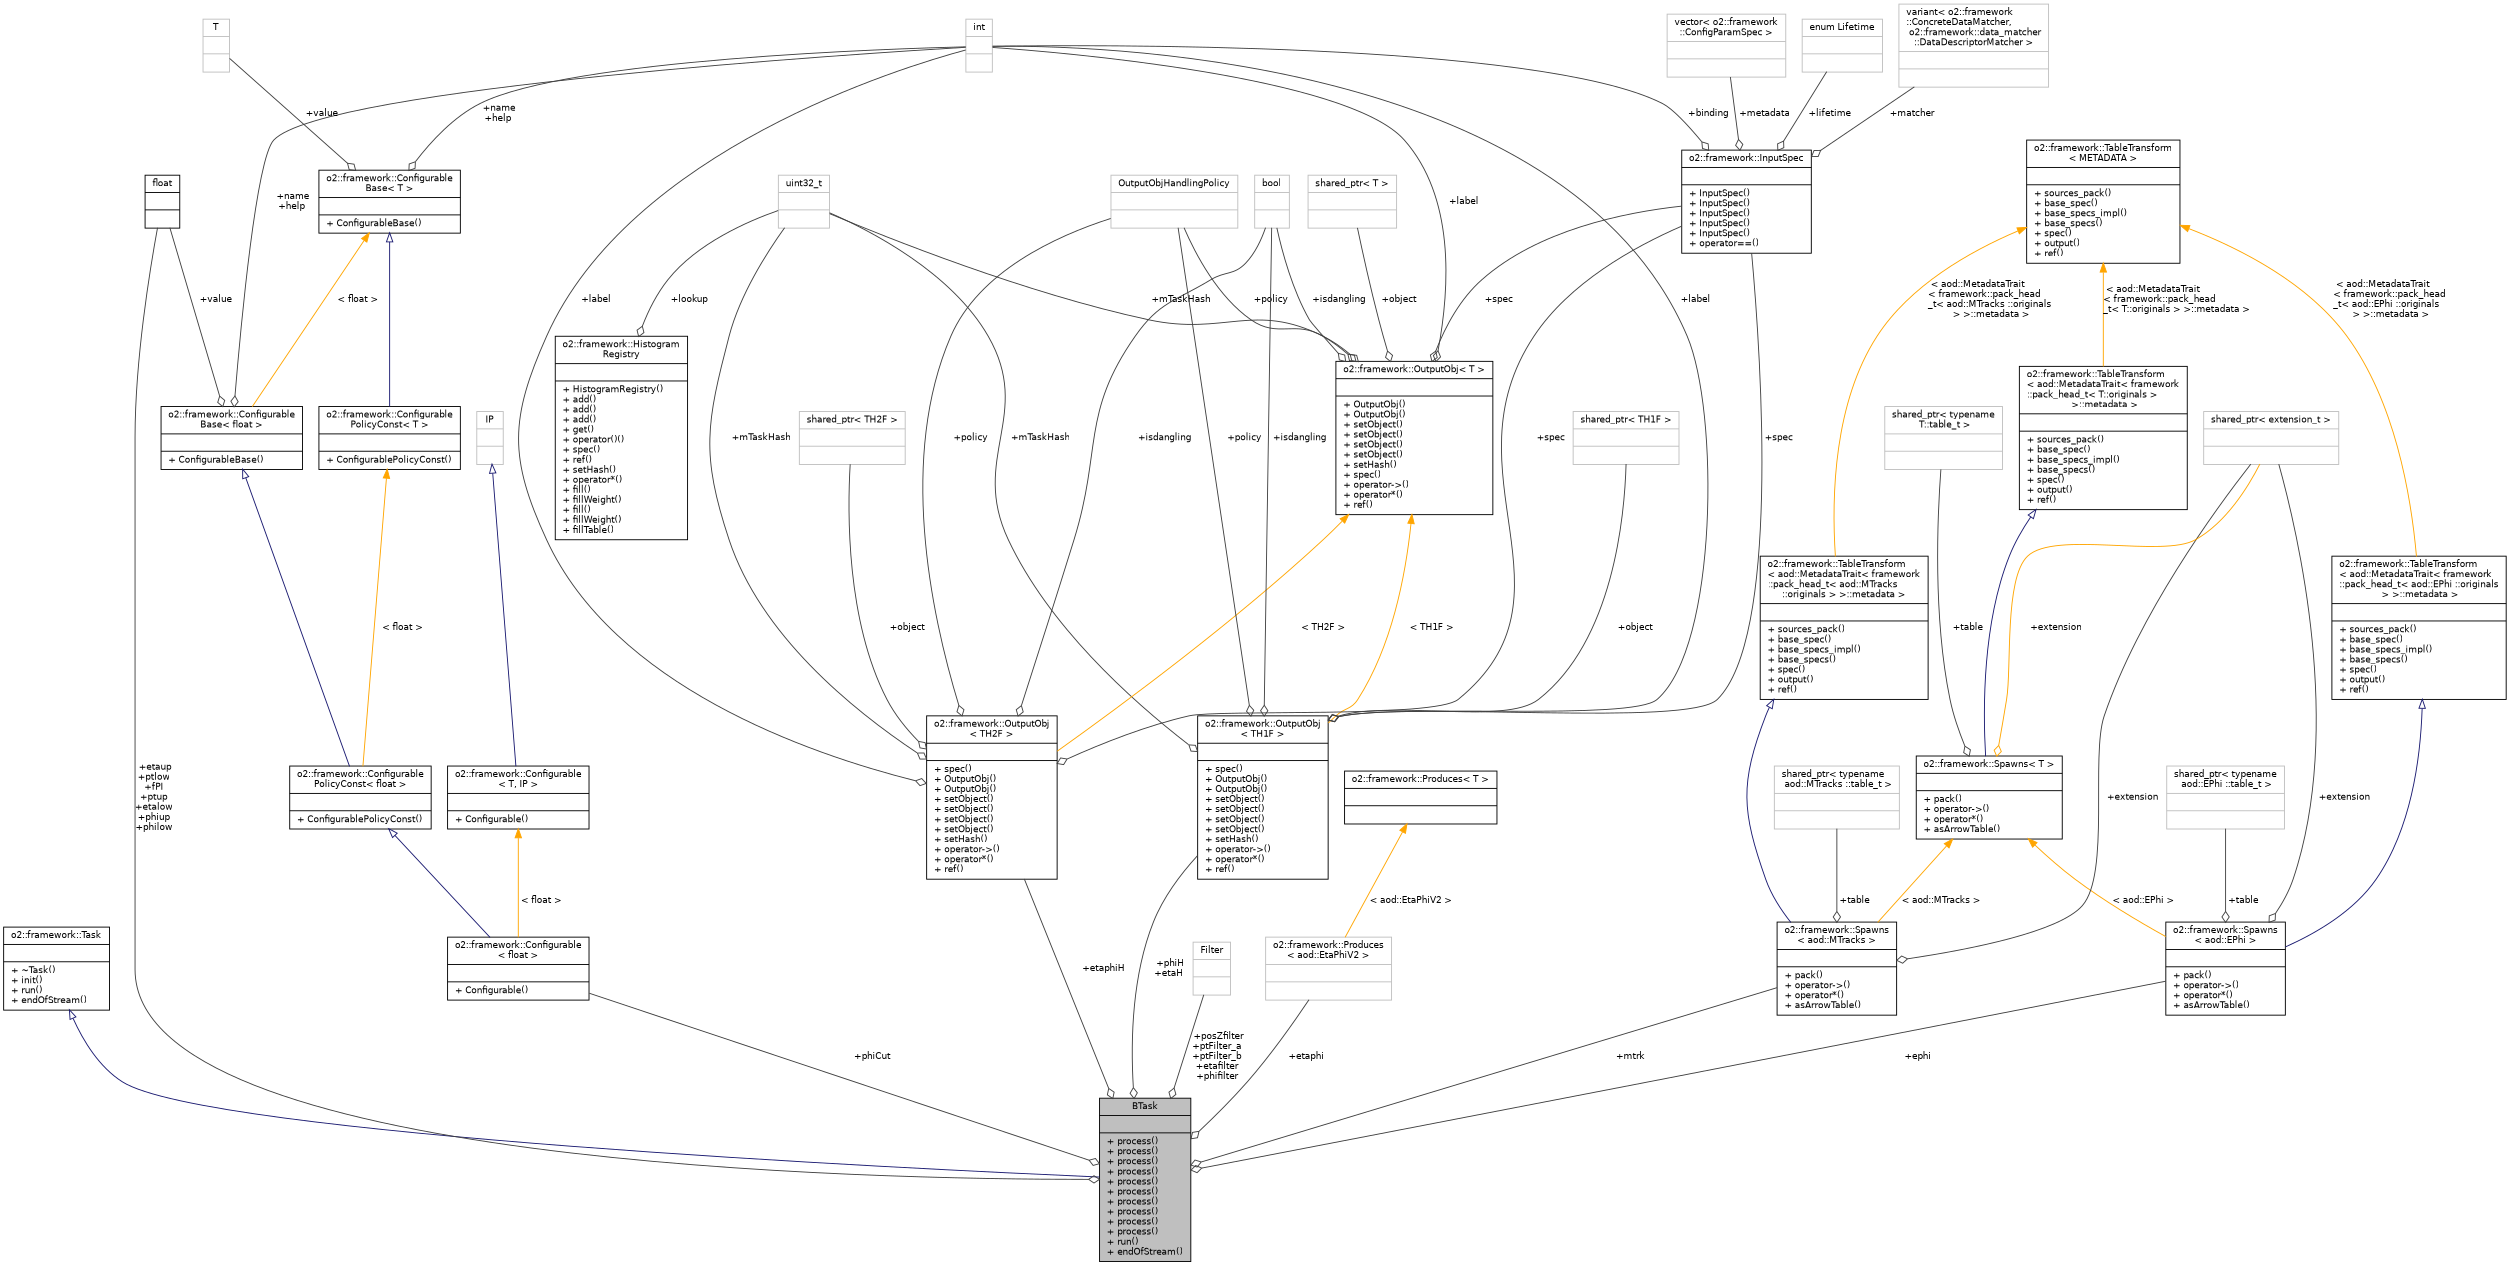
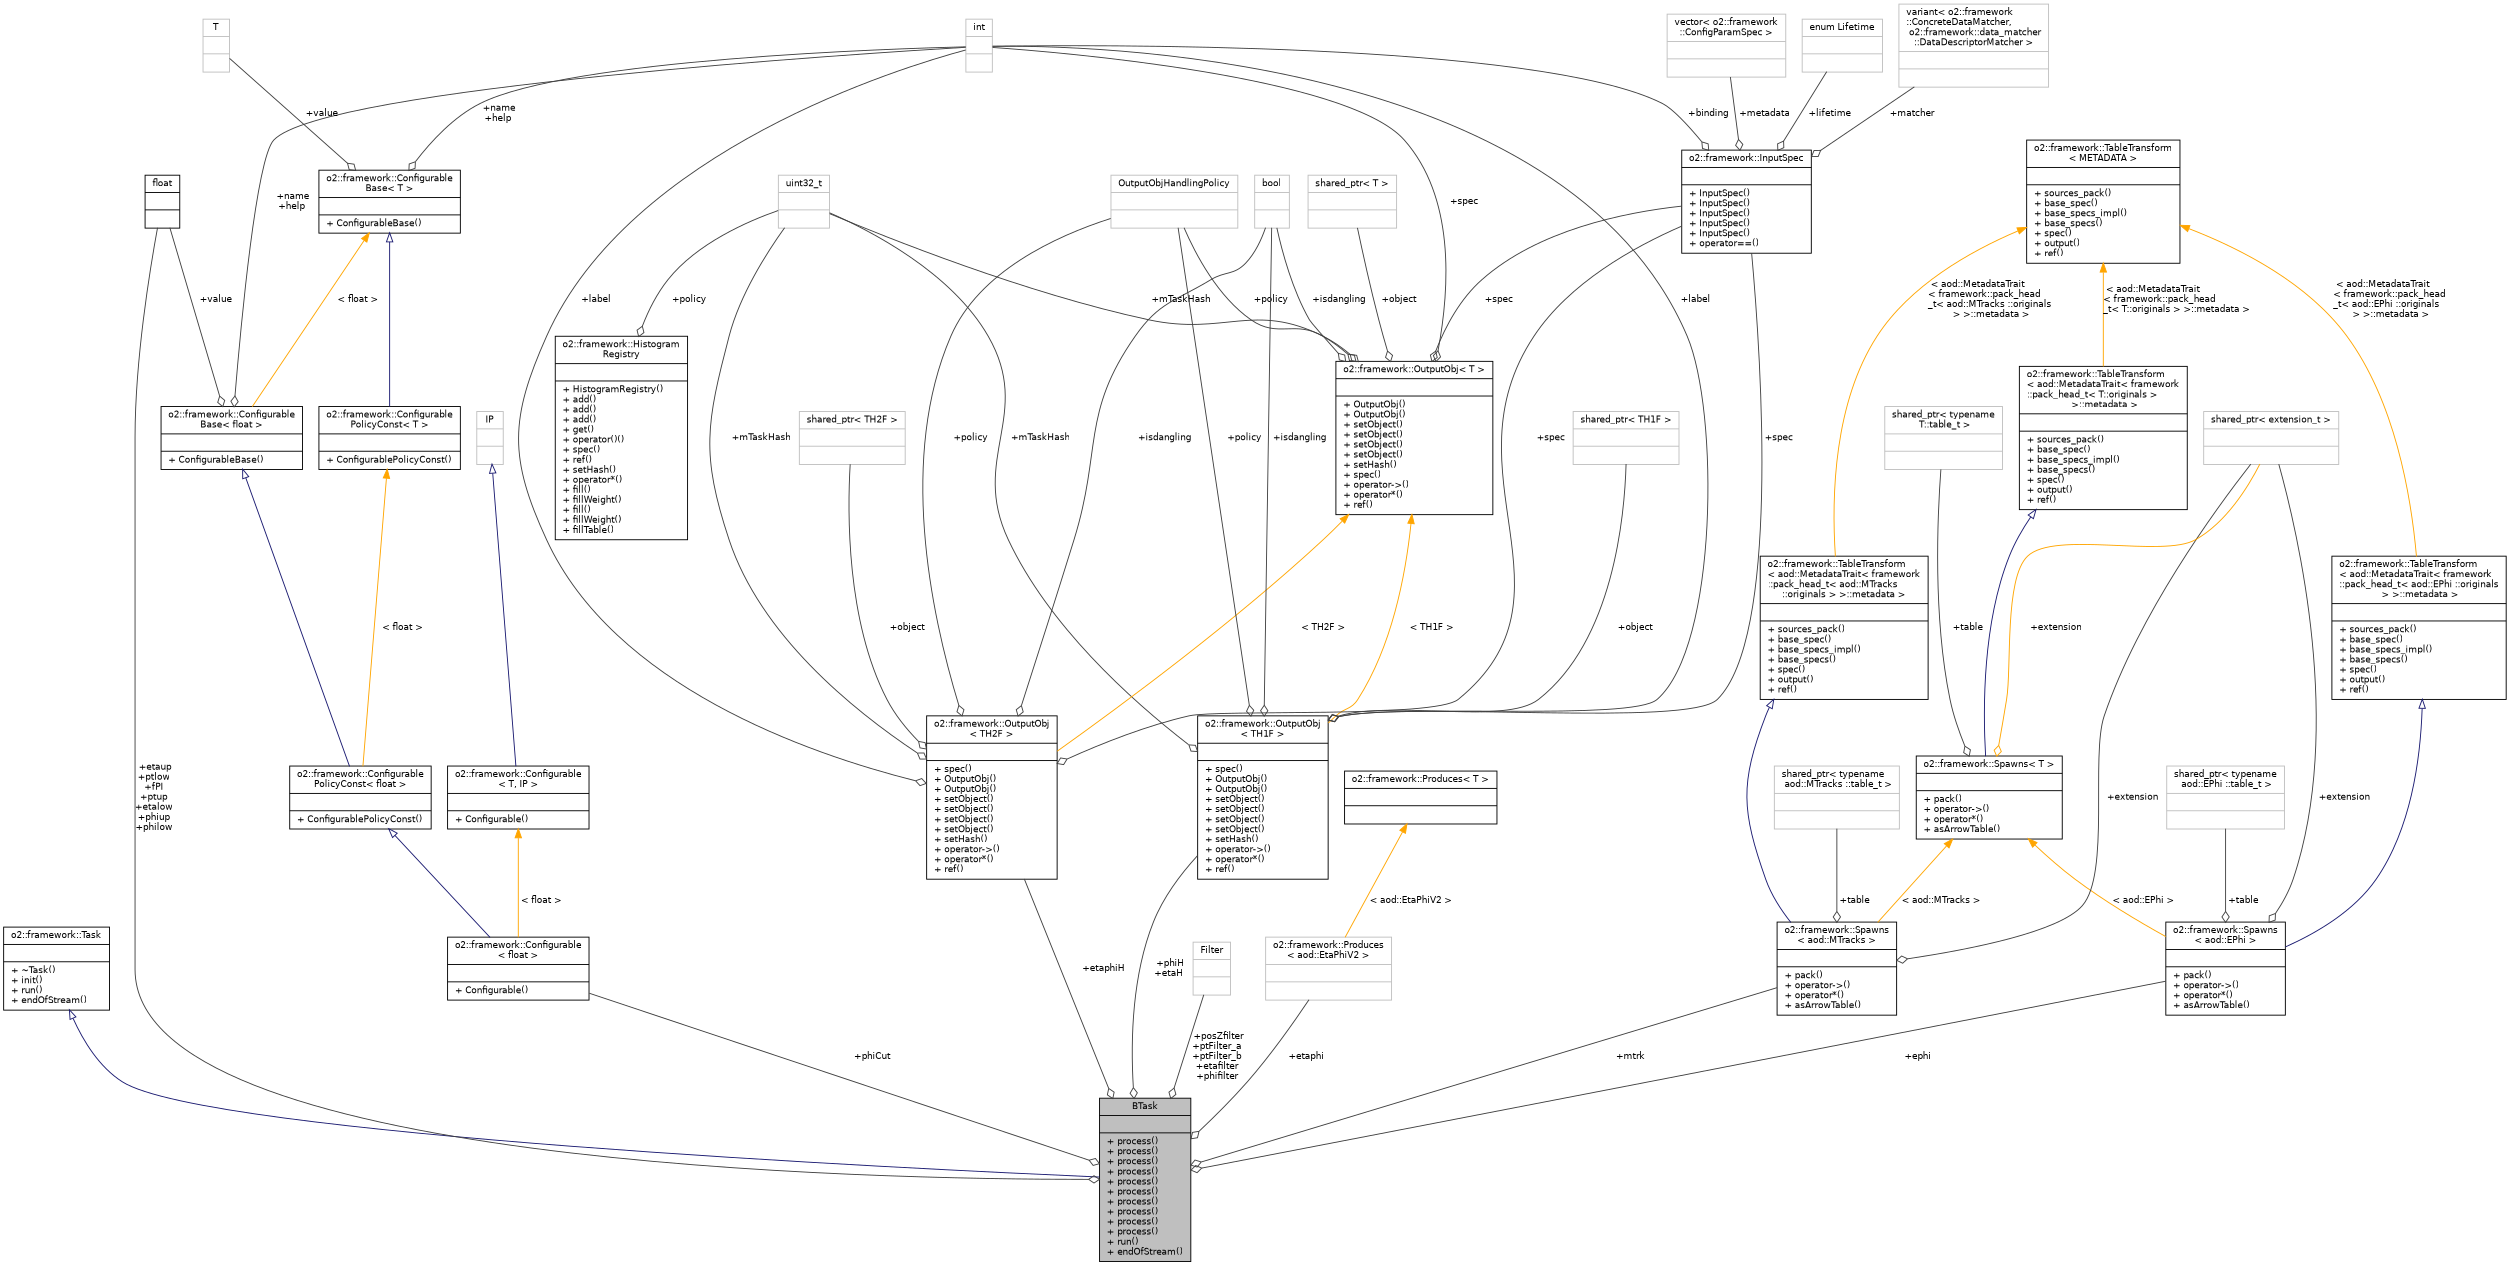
(1463, 202) -> (1463, 202)
(688, 300) -> (688, 300)
